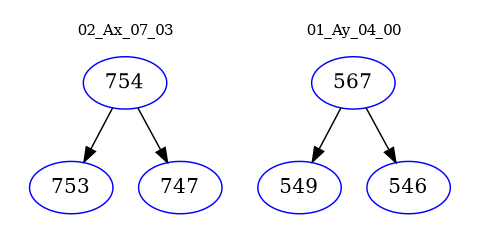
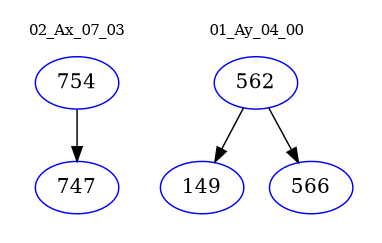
(353, 83) -> (256, 83)
(71, 188) -> none
(300, 188) -> (202, 188)
(409, 188) -> (311, 188)
